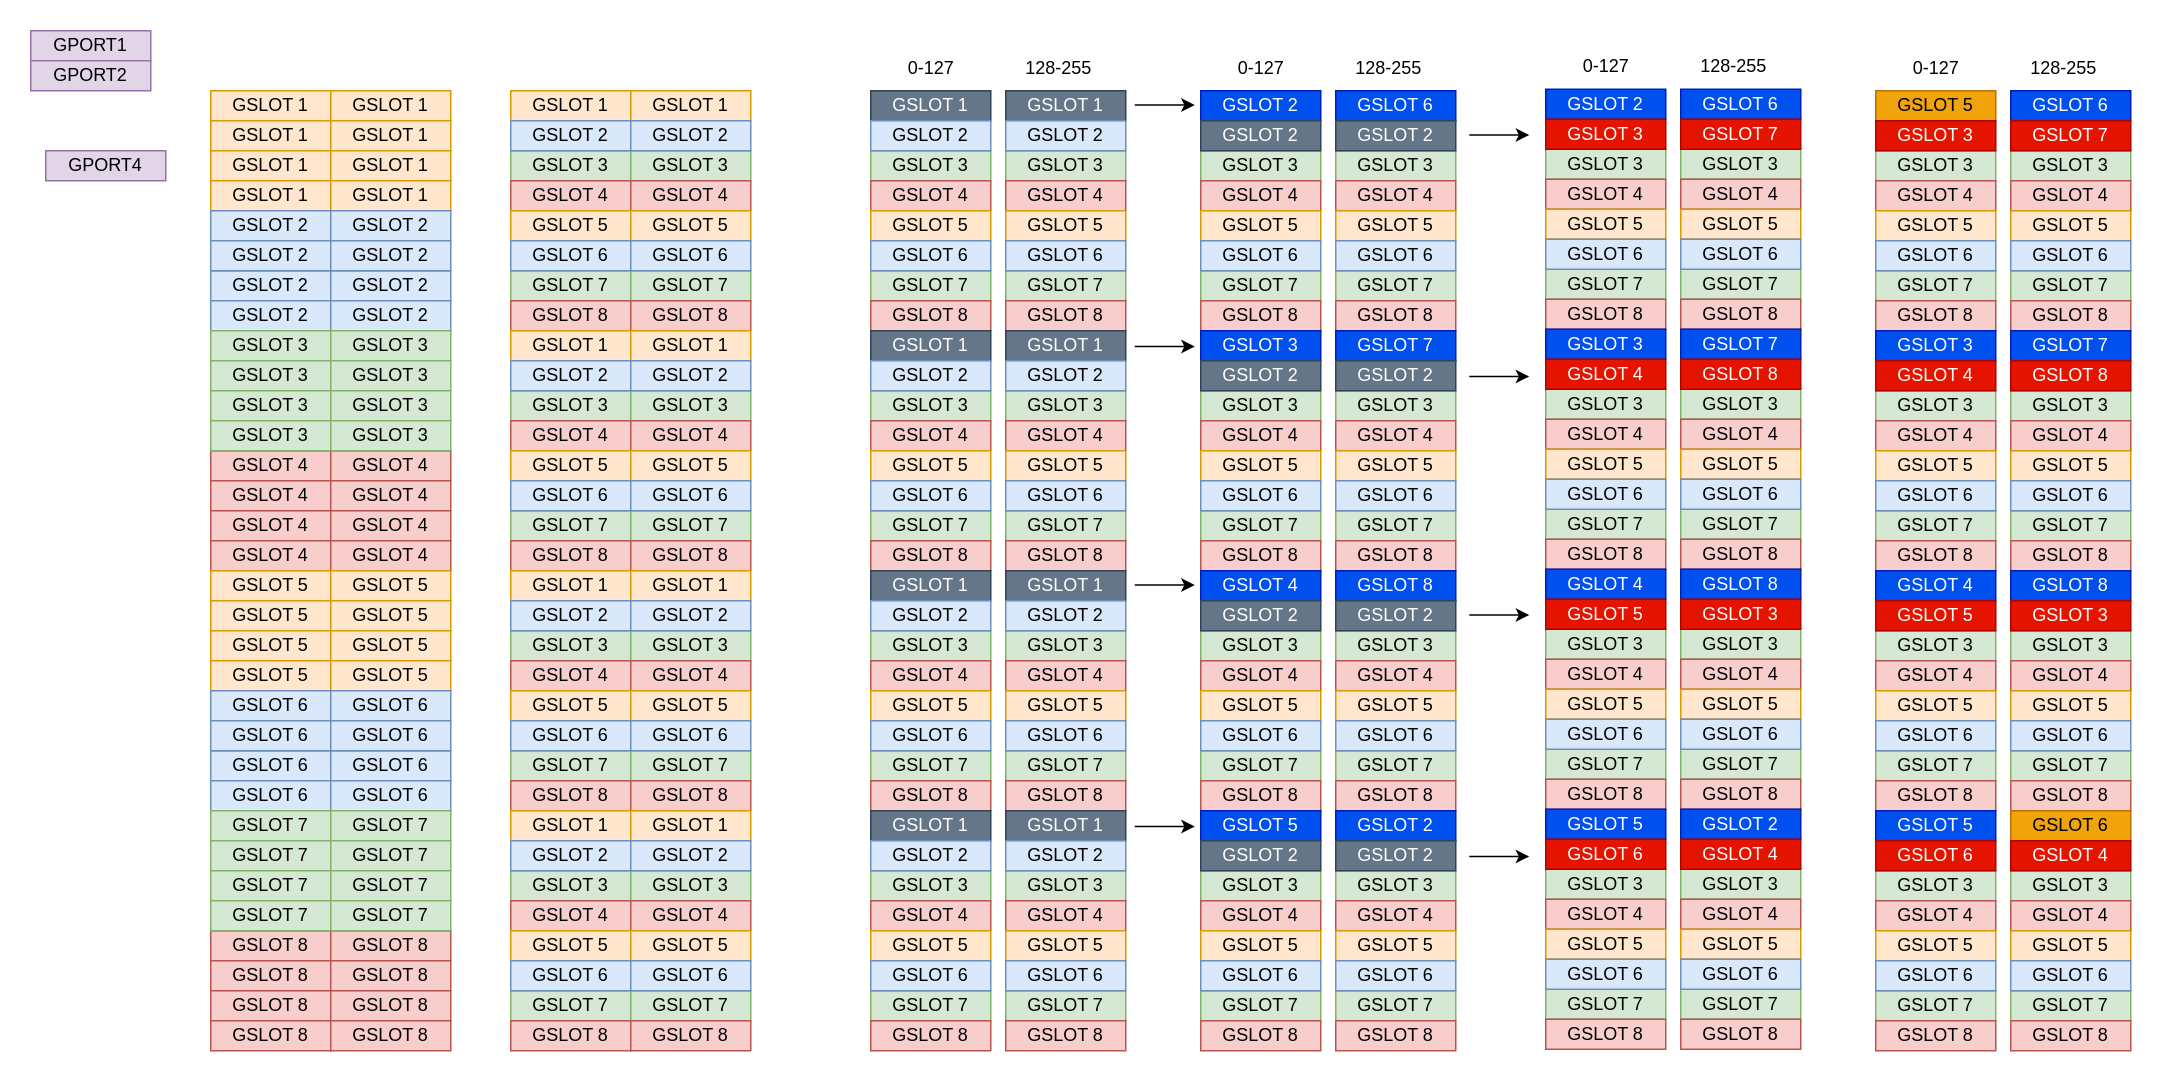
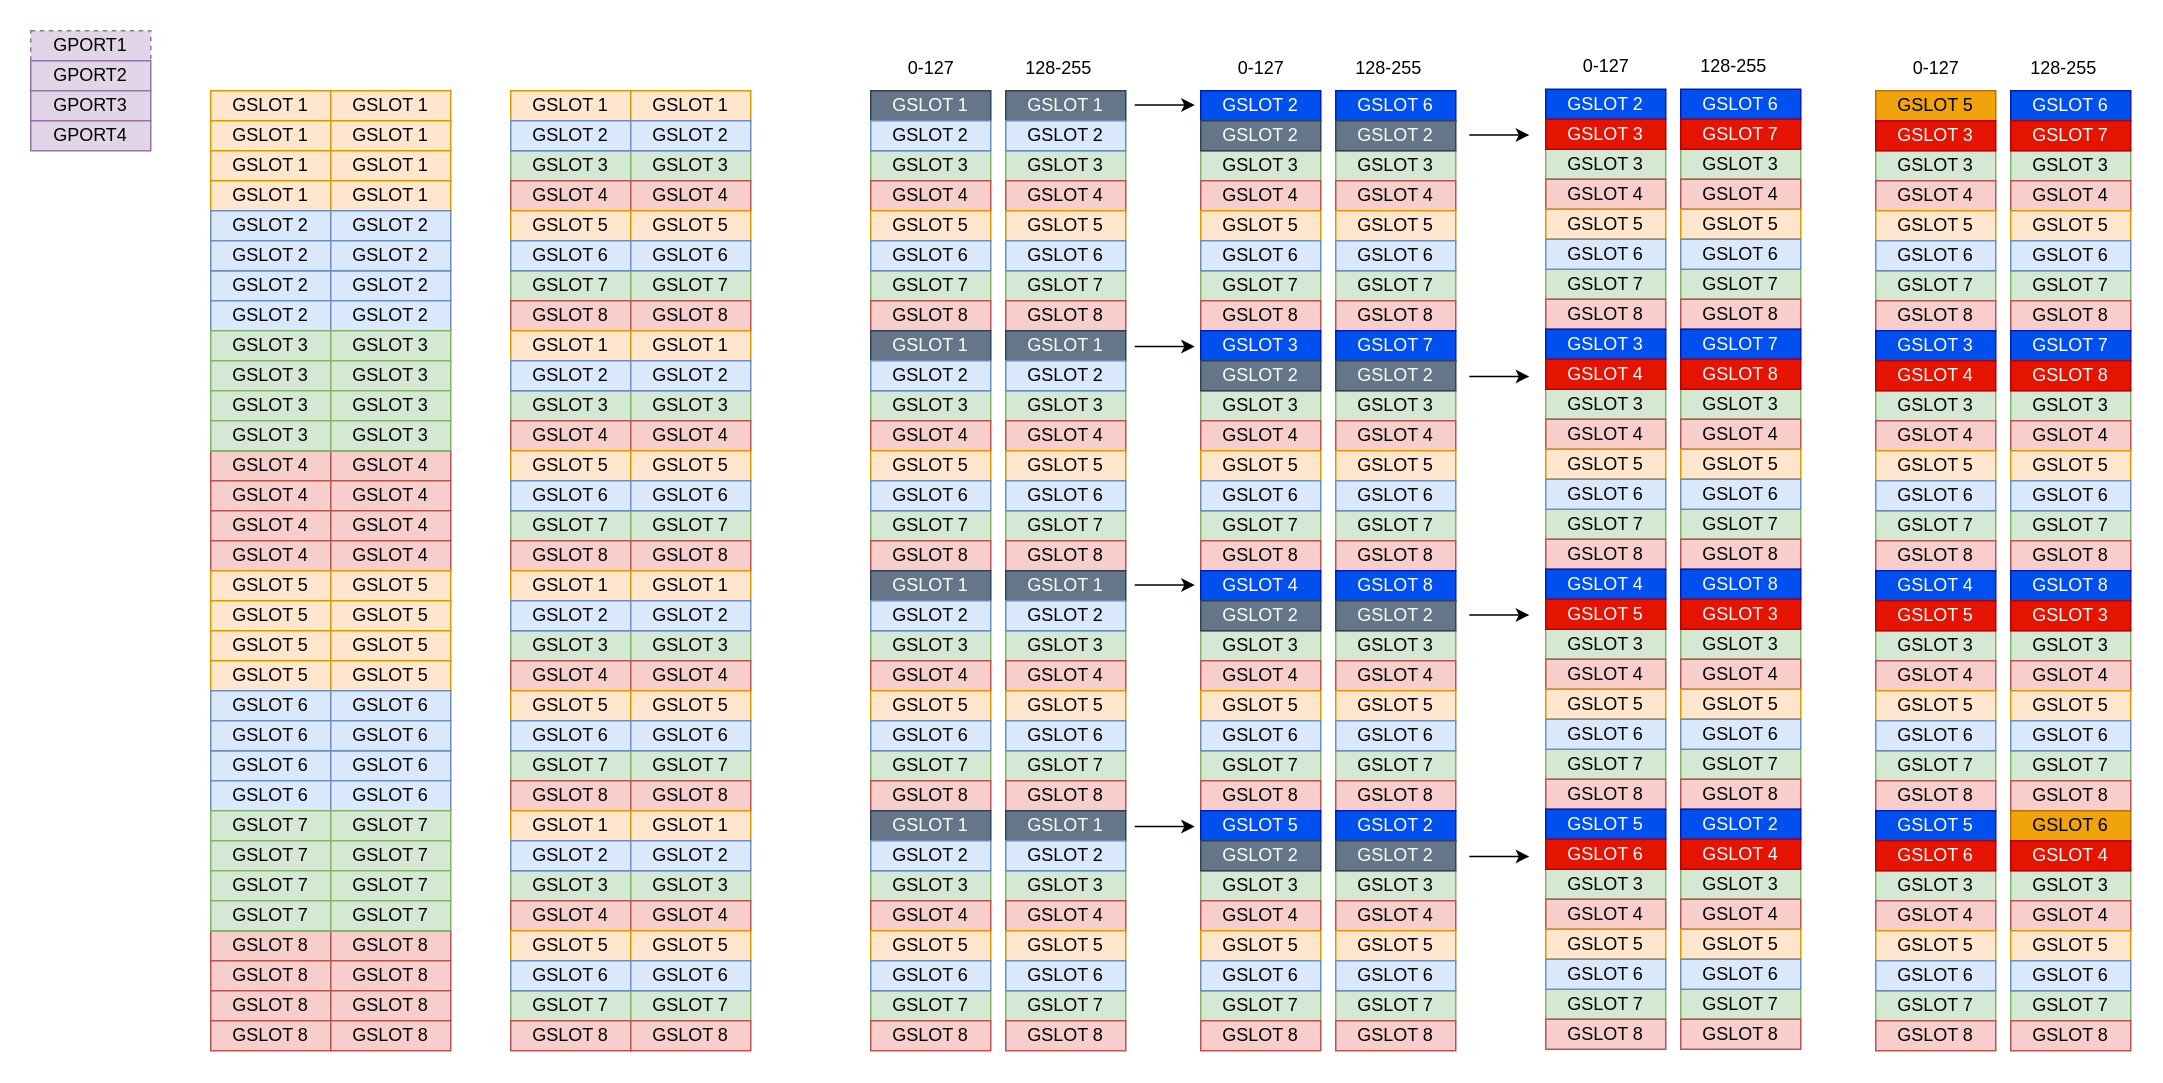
(91, 46) -> (91, 46)
none -> (91, 106)
(106, 166) -> (91, 136)
